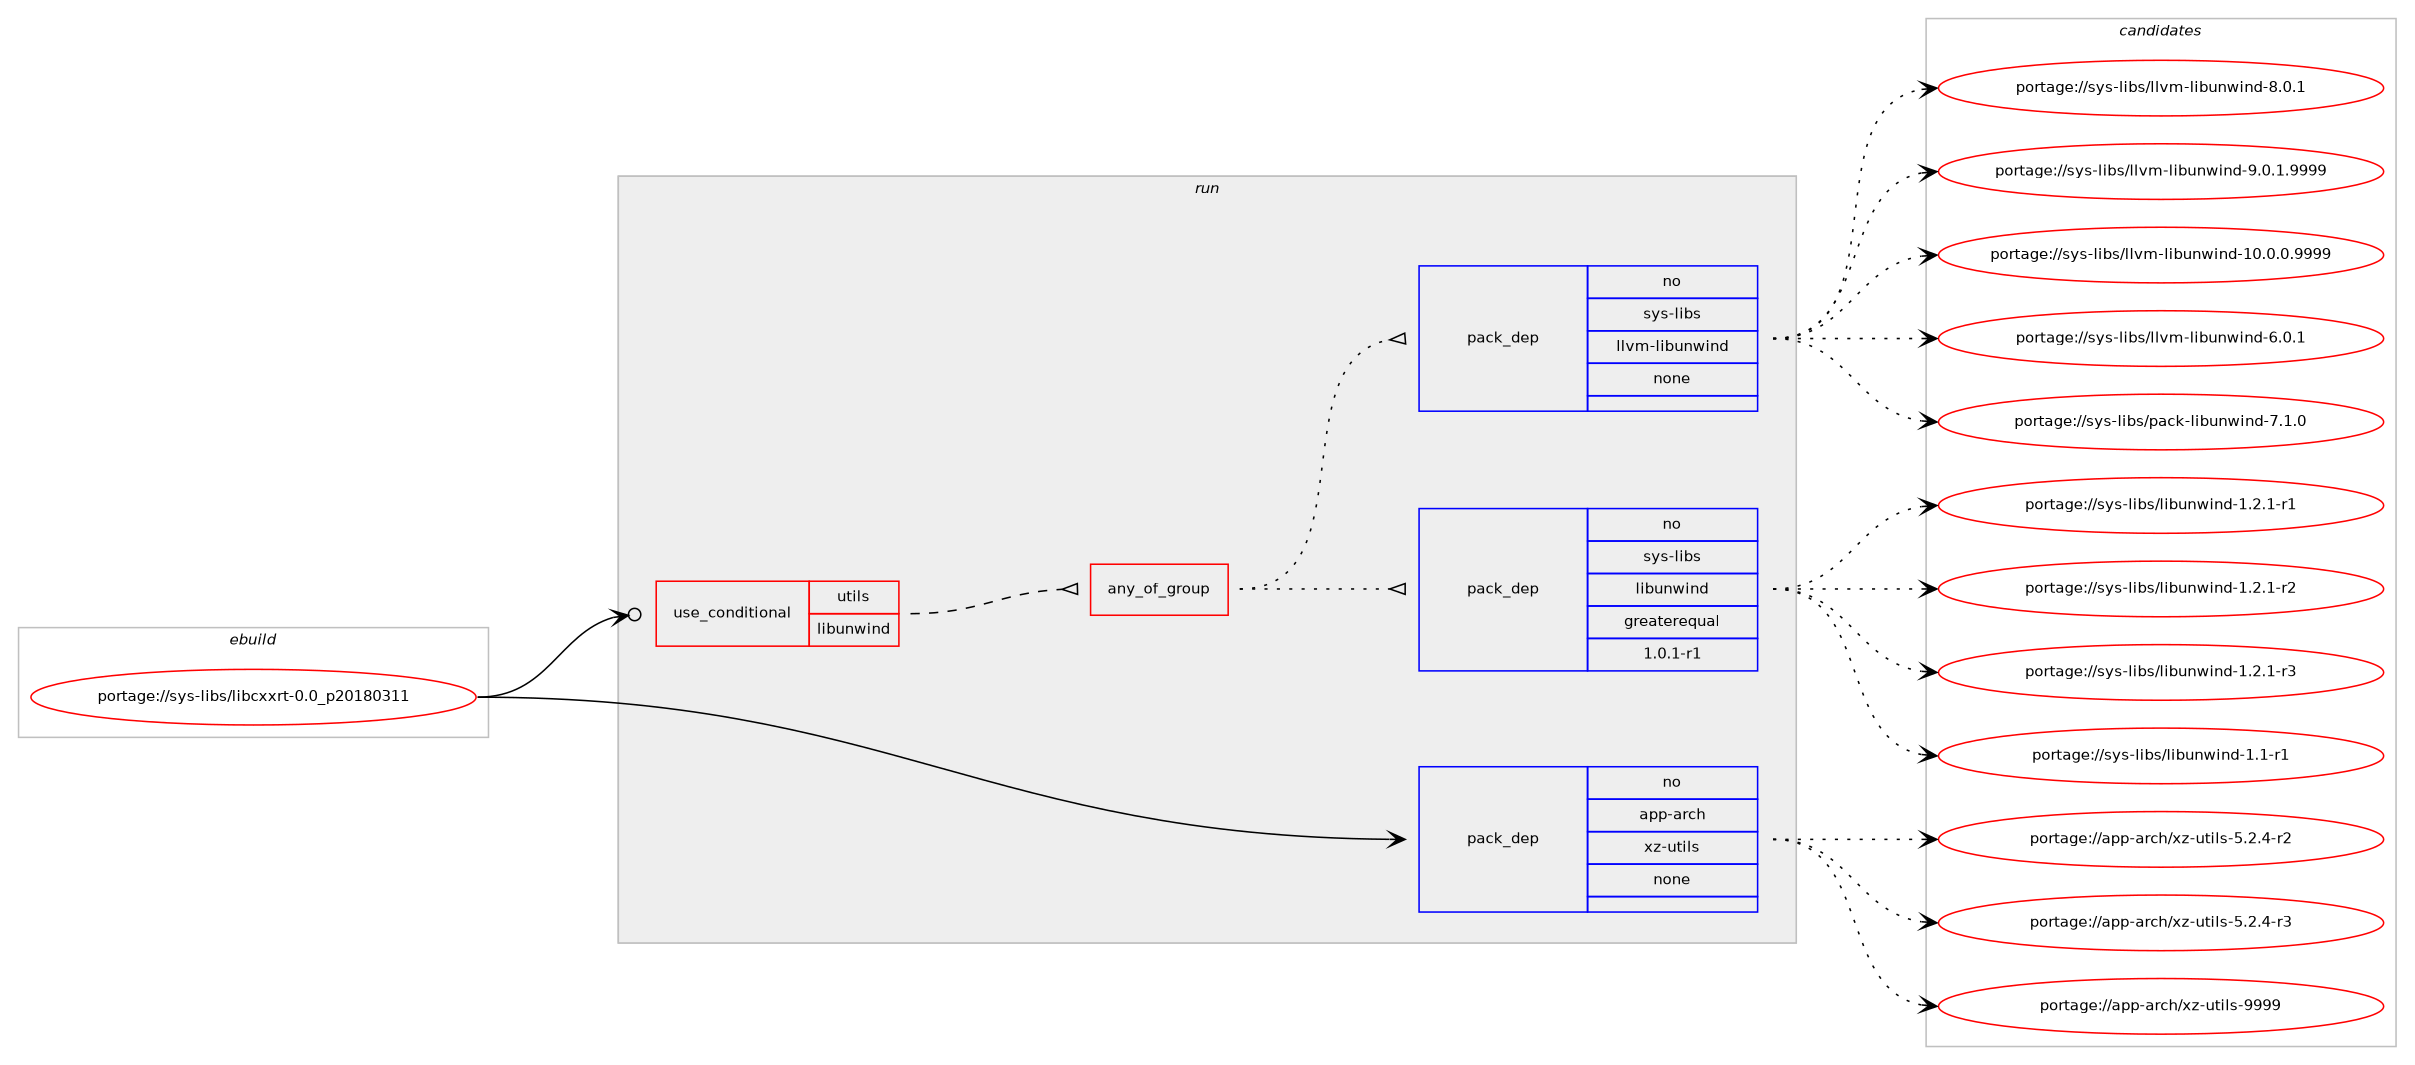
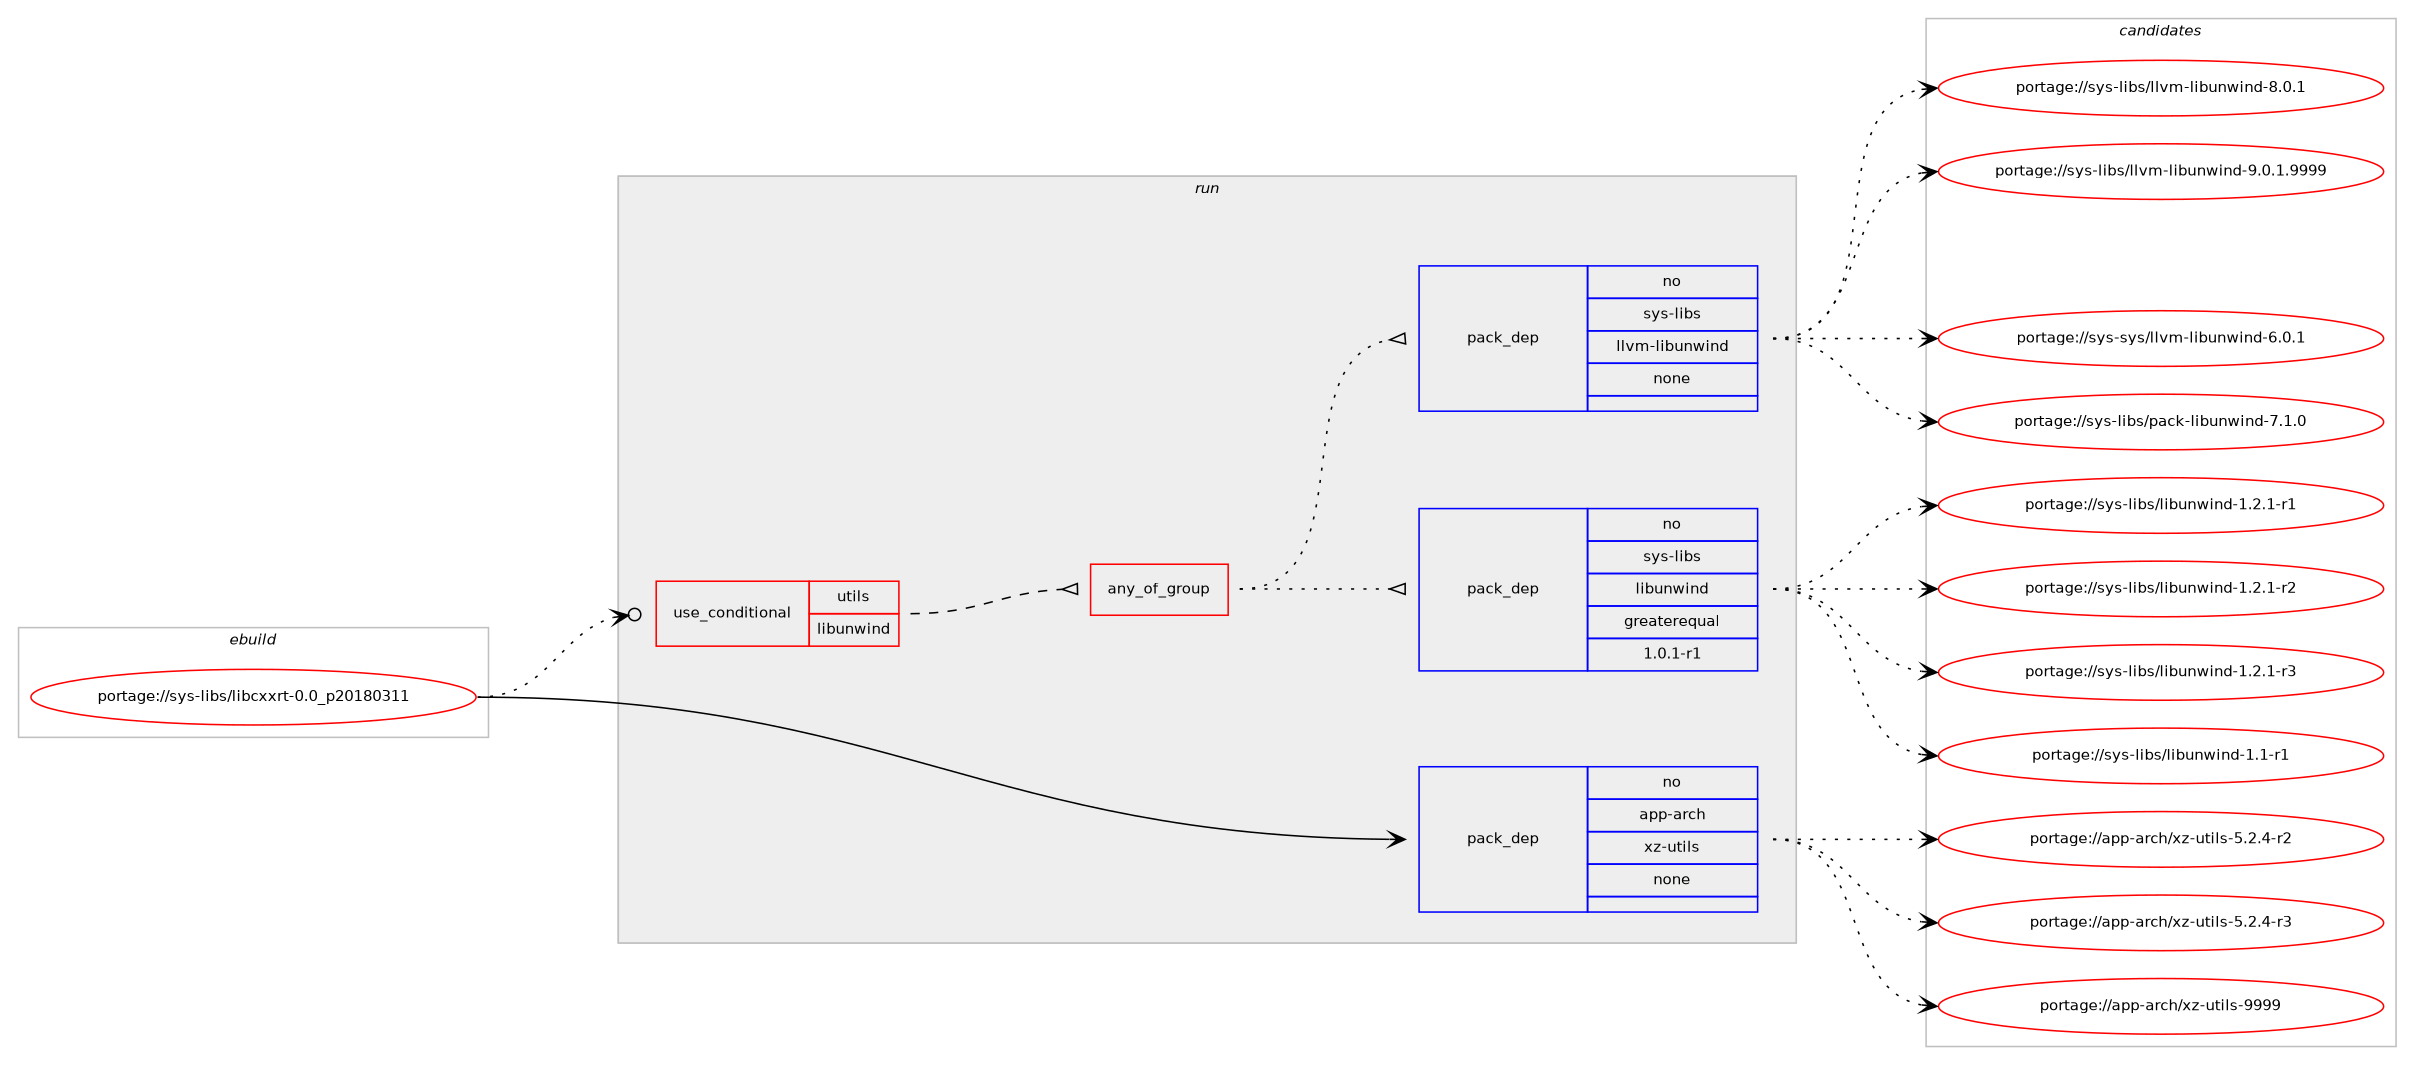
(2161, 255) -> none
(2161, 339) -> (2161, 339)
(549, 665) -> (549, 665)
